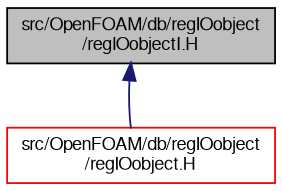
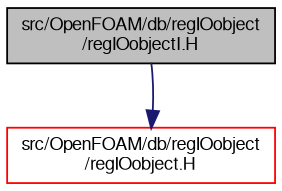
(129, 105) -> (153, 87)
